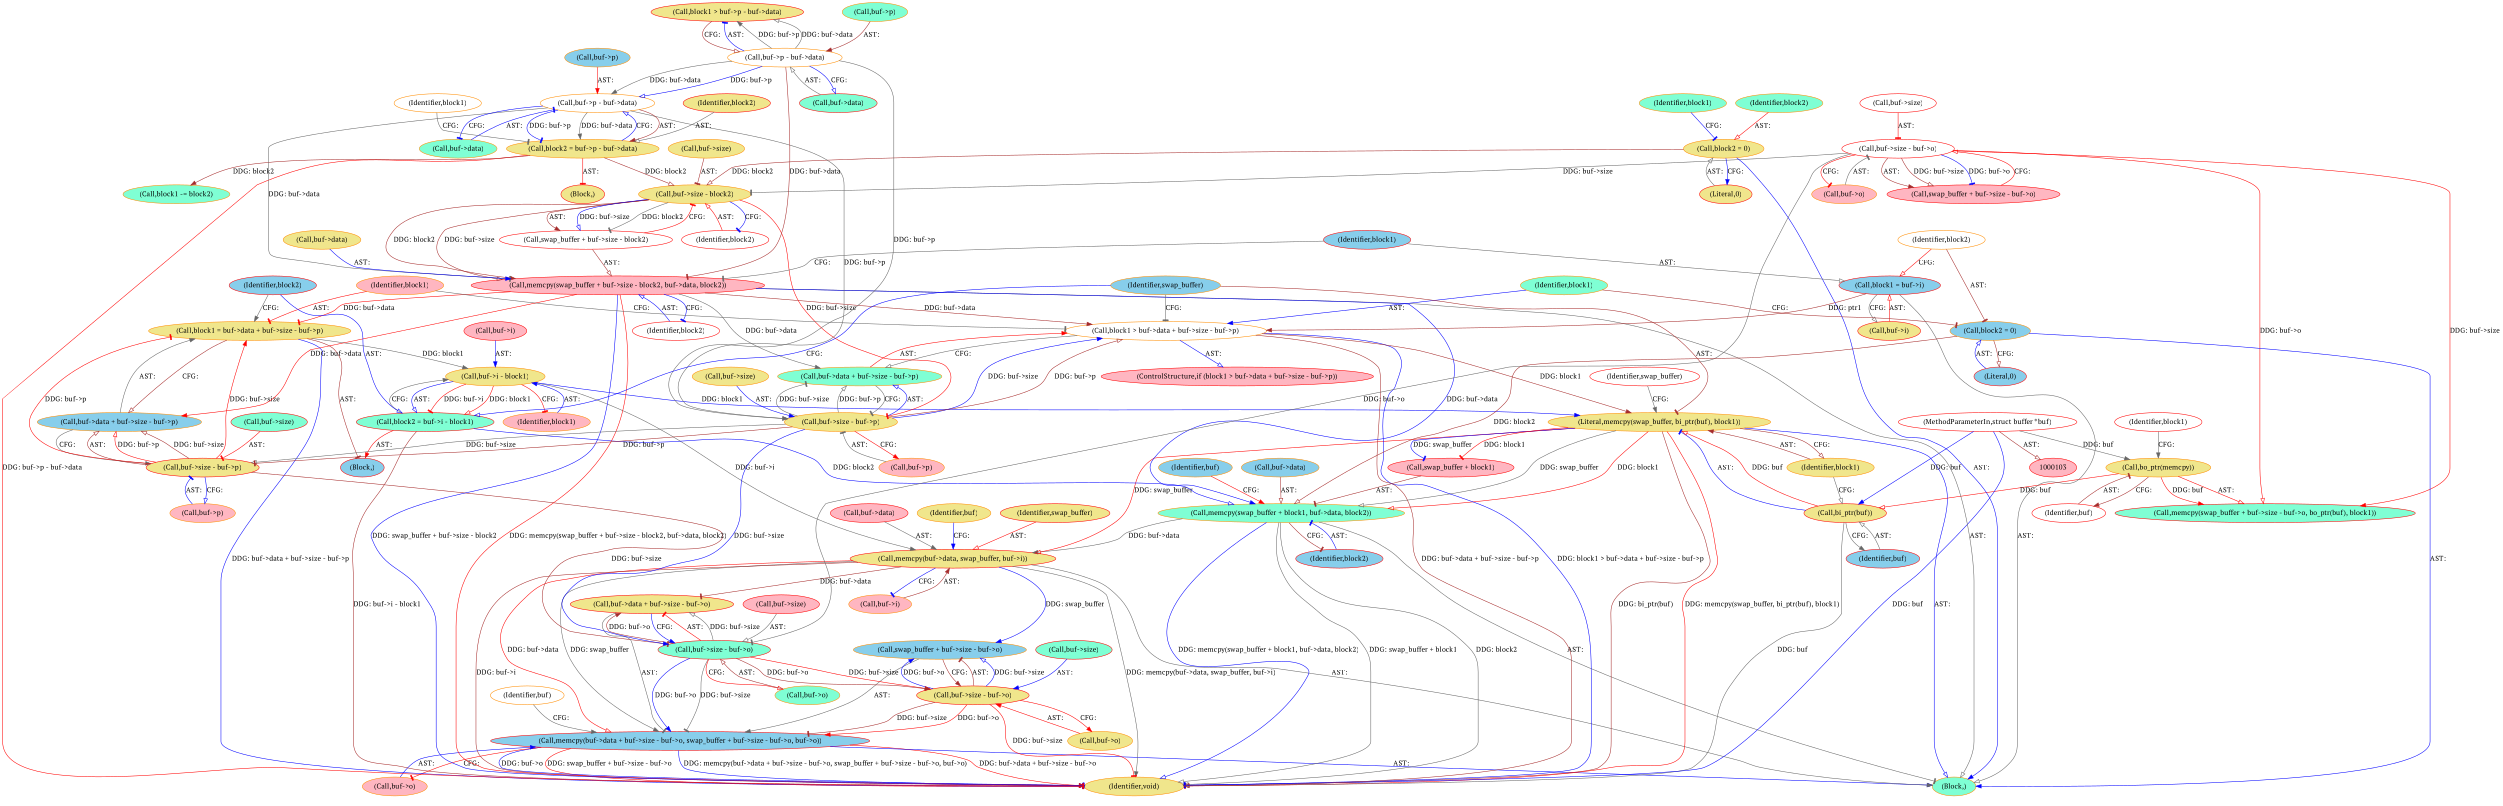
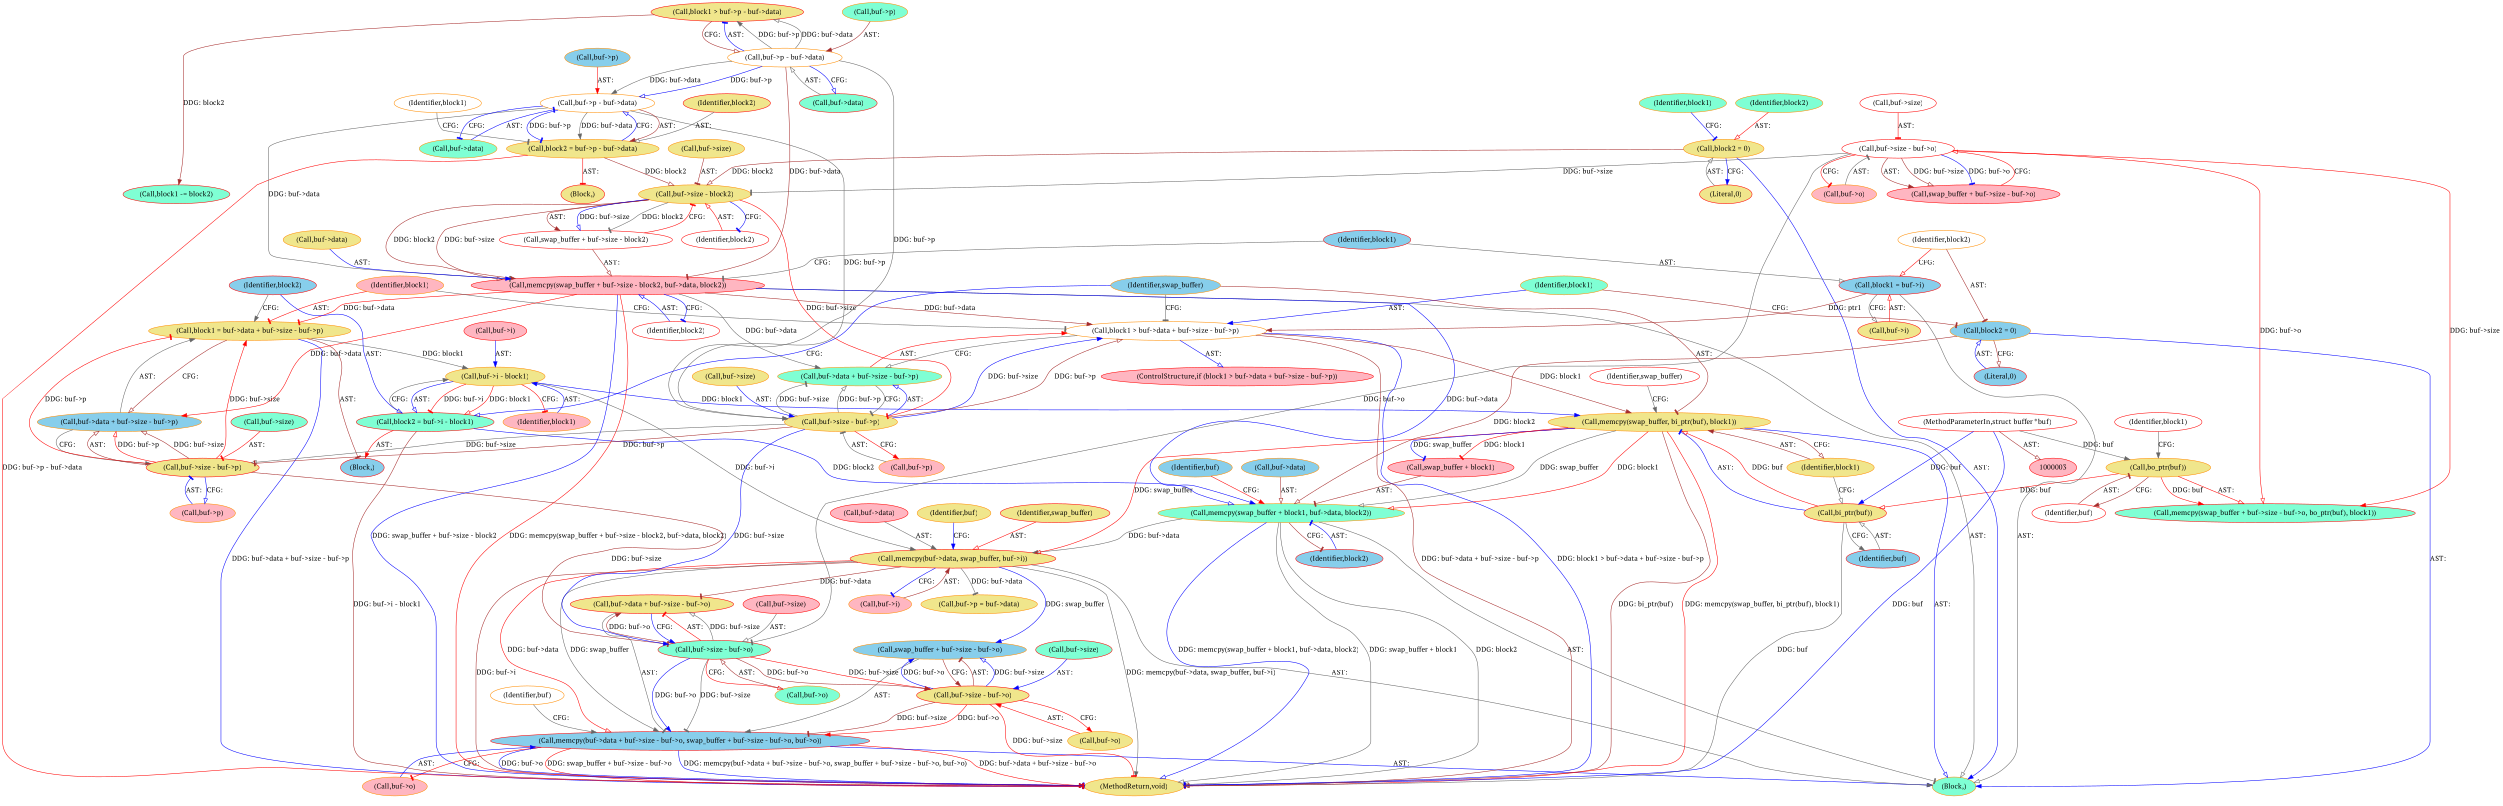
(327, 160) -> (356, 30)
(176, 194) -> (176, 194)
(1659, 422) -> (1659, 422)
(2053, 468) -> (2053, 468)
(2158, 468) -> (2158, 468)
none -> (979, 604)
(1134, 786) -> (1134, 786)
